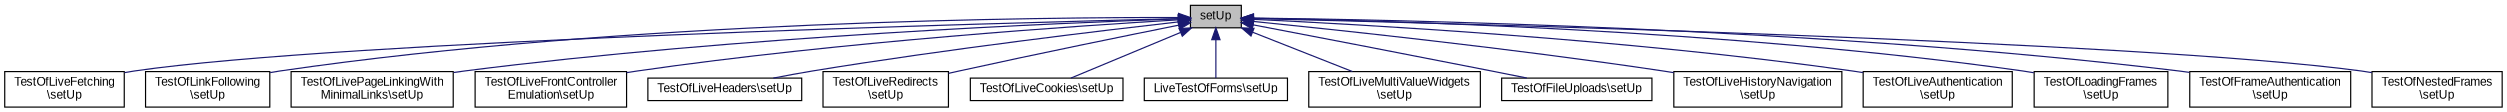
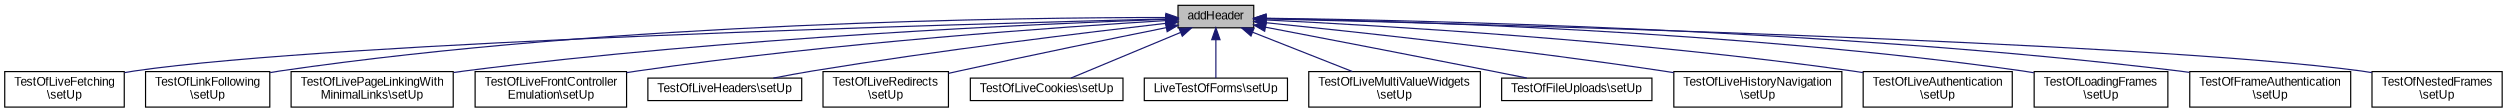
(1216, 17) -> (1216, 17)
